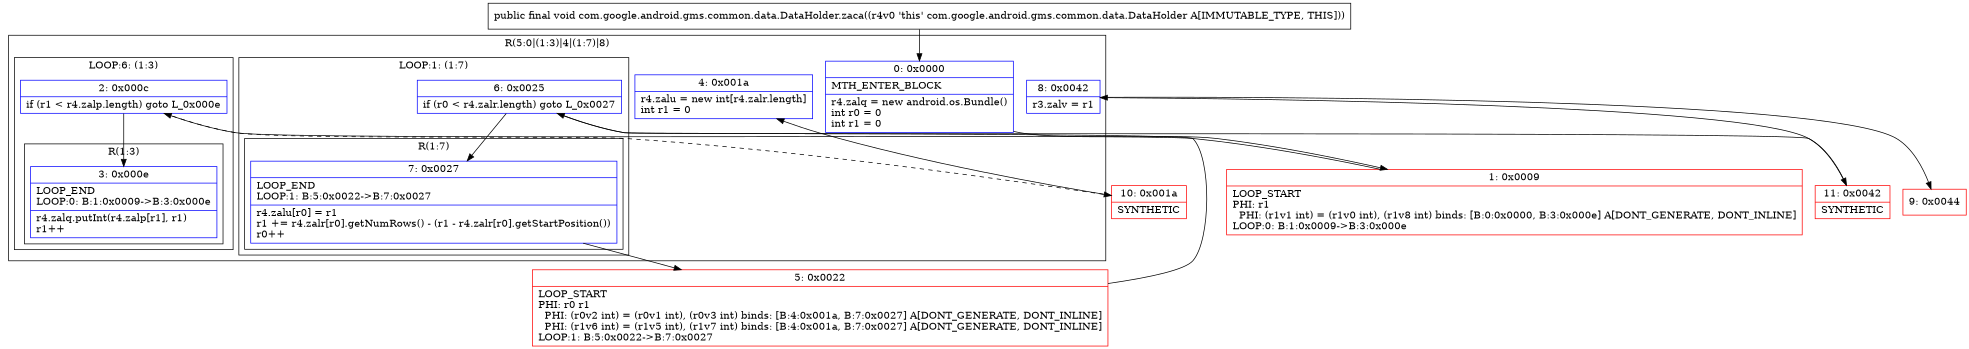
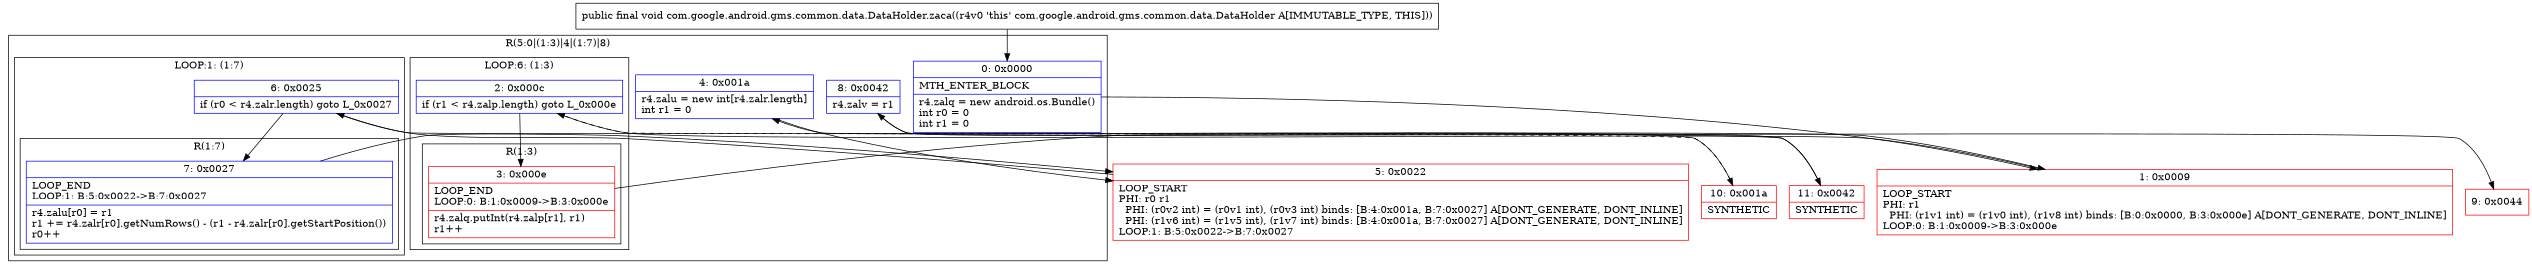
(1063, 105) -> (863, 105)
none -> (1005, 143)
none -> (889, 148)
(124, 202) -> (522, 202)
